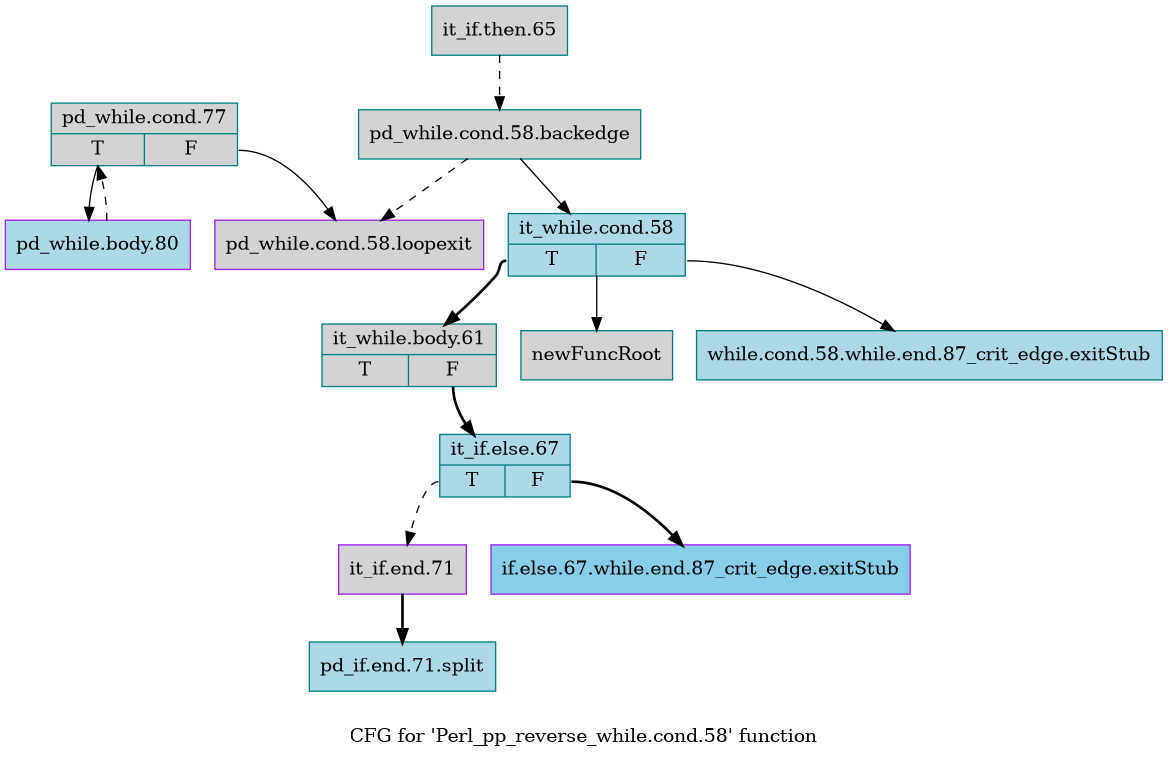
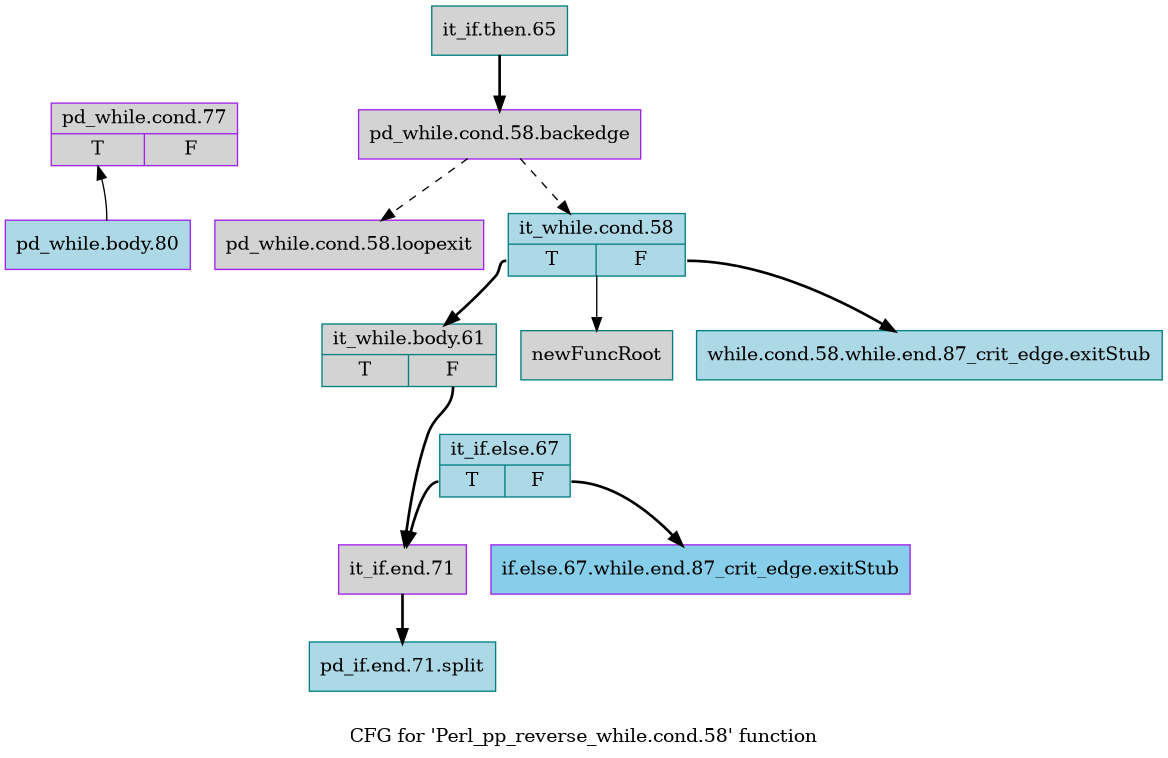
(500, 76) -> (500, 76)
(144, 134) -> (144, 134)
(500, 134) -> (500, 134)
(290, 170) -> none
(541, 181) -> (541, 181)
(92, 186) -> none
(106, 200) -> (106, 200)
(789, 280) -> (789, 280)
(457, 406) -> (421, 456)
(420, 504) -> (420, 504)
